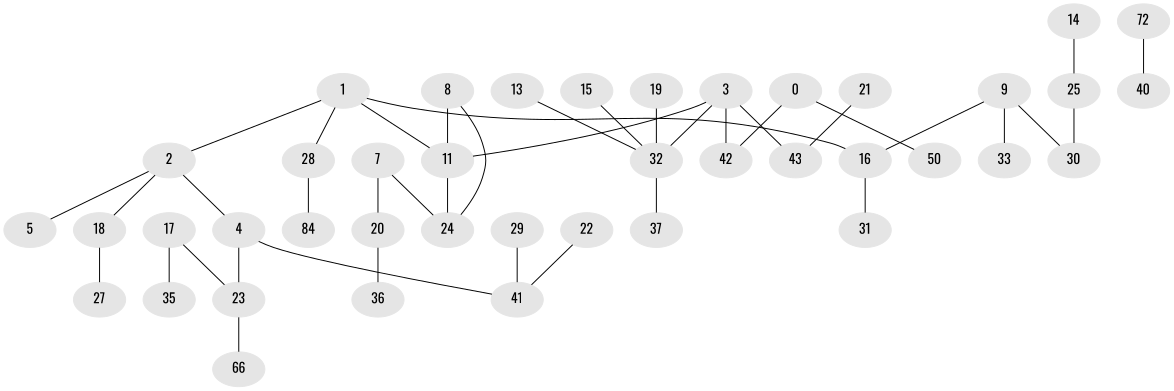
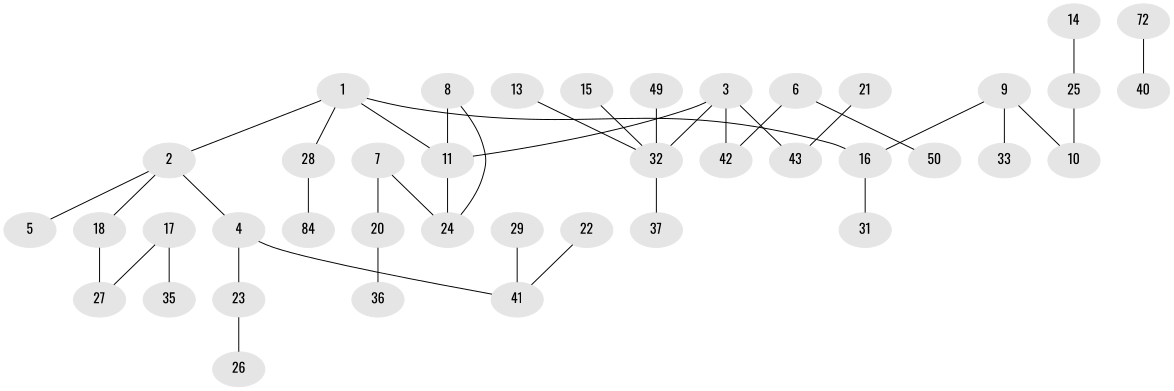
(656, 91) -> (656, 91)
(796, 91) -> (796, 91)
(1074, 160) -> (1074, 160)
(204, 265) -> (134, 265)
(239, 369) -> (239, 369)
